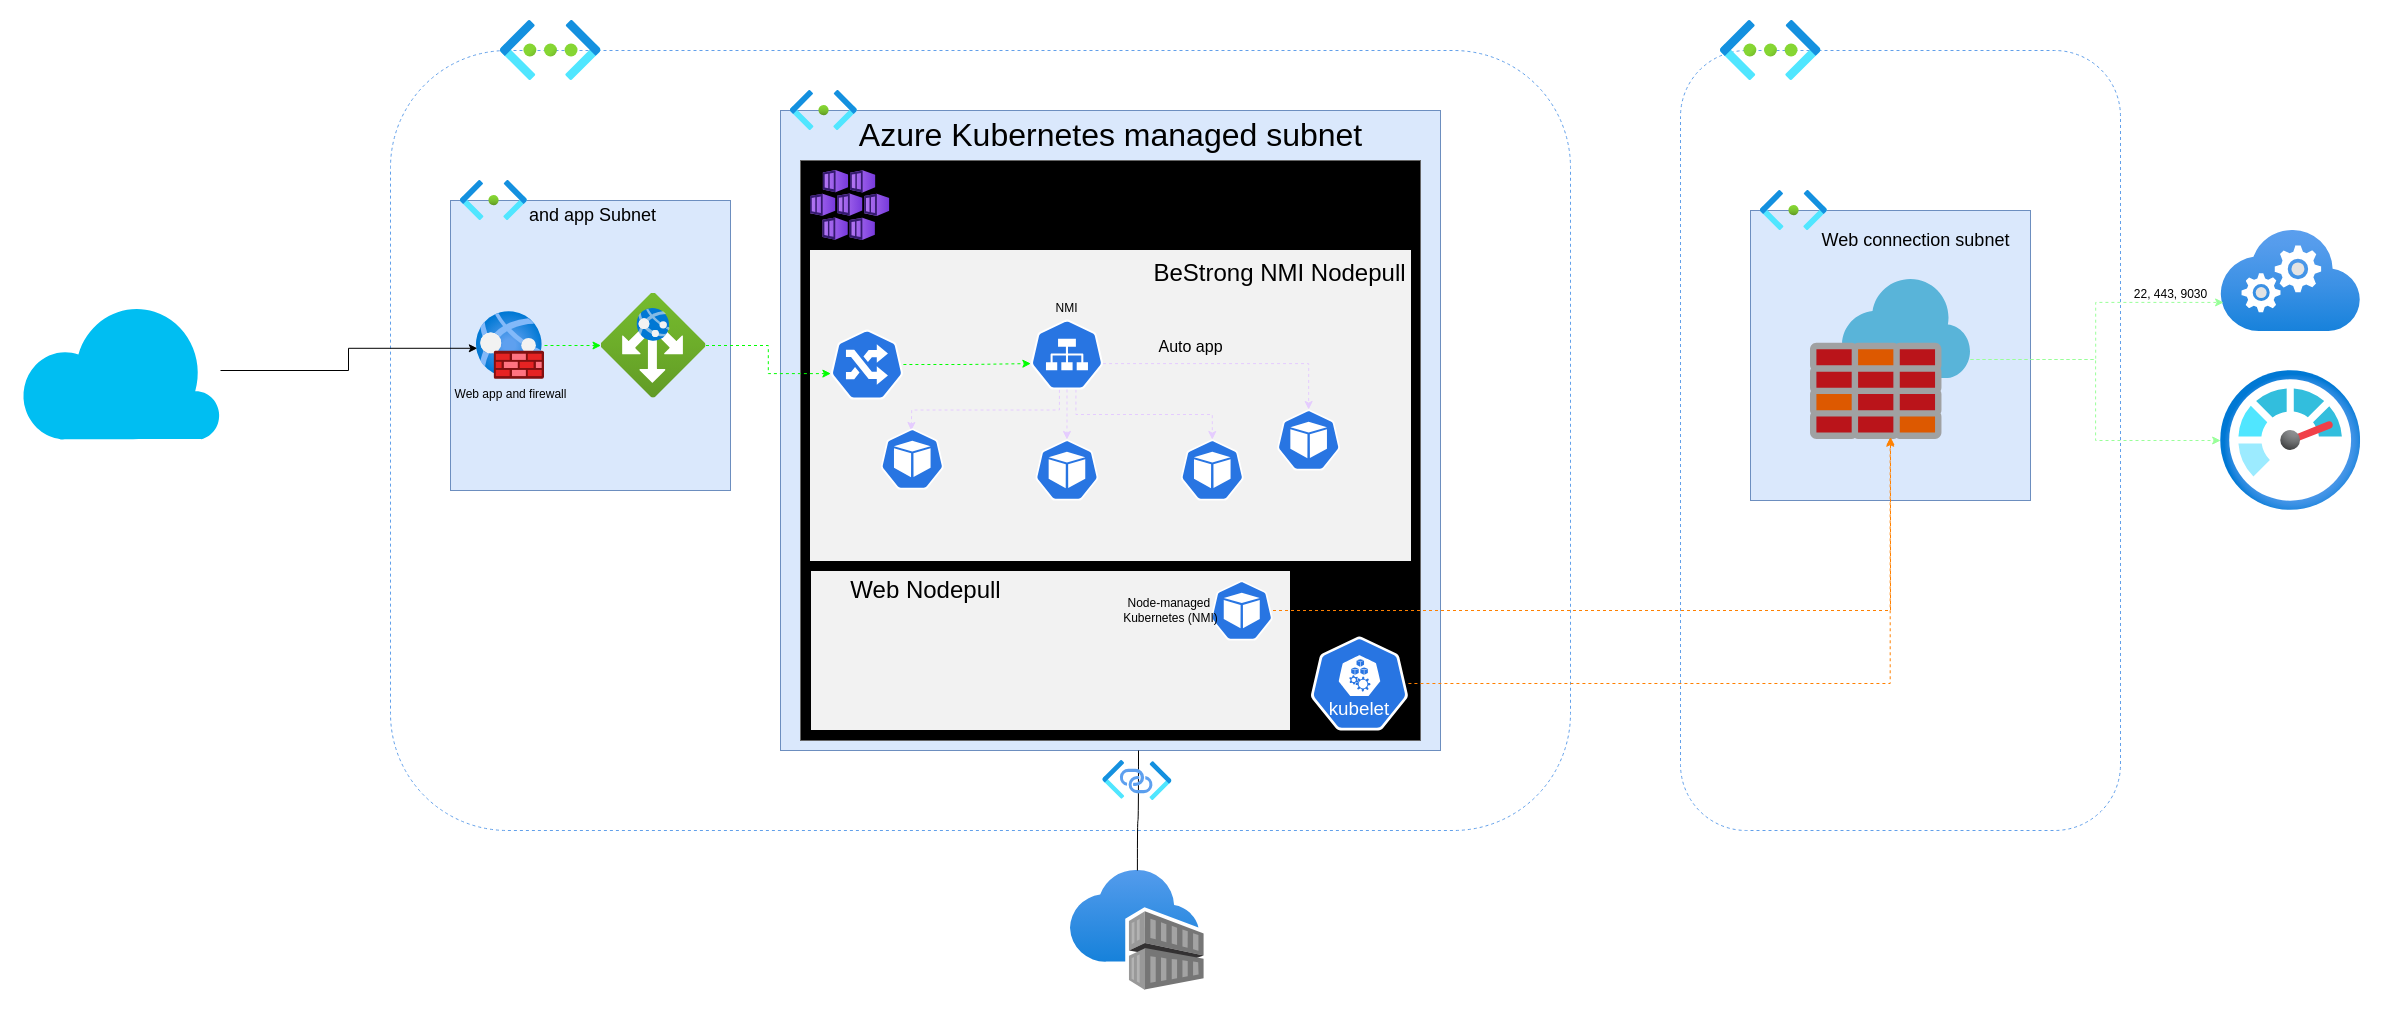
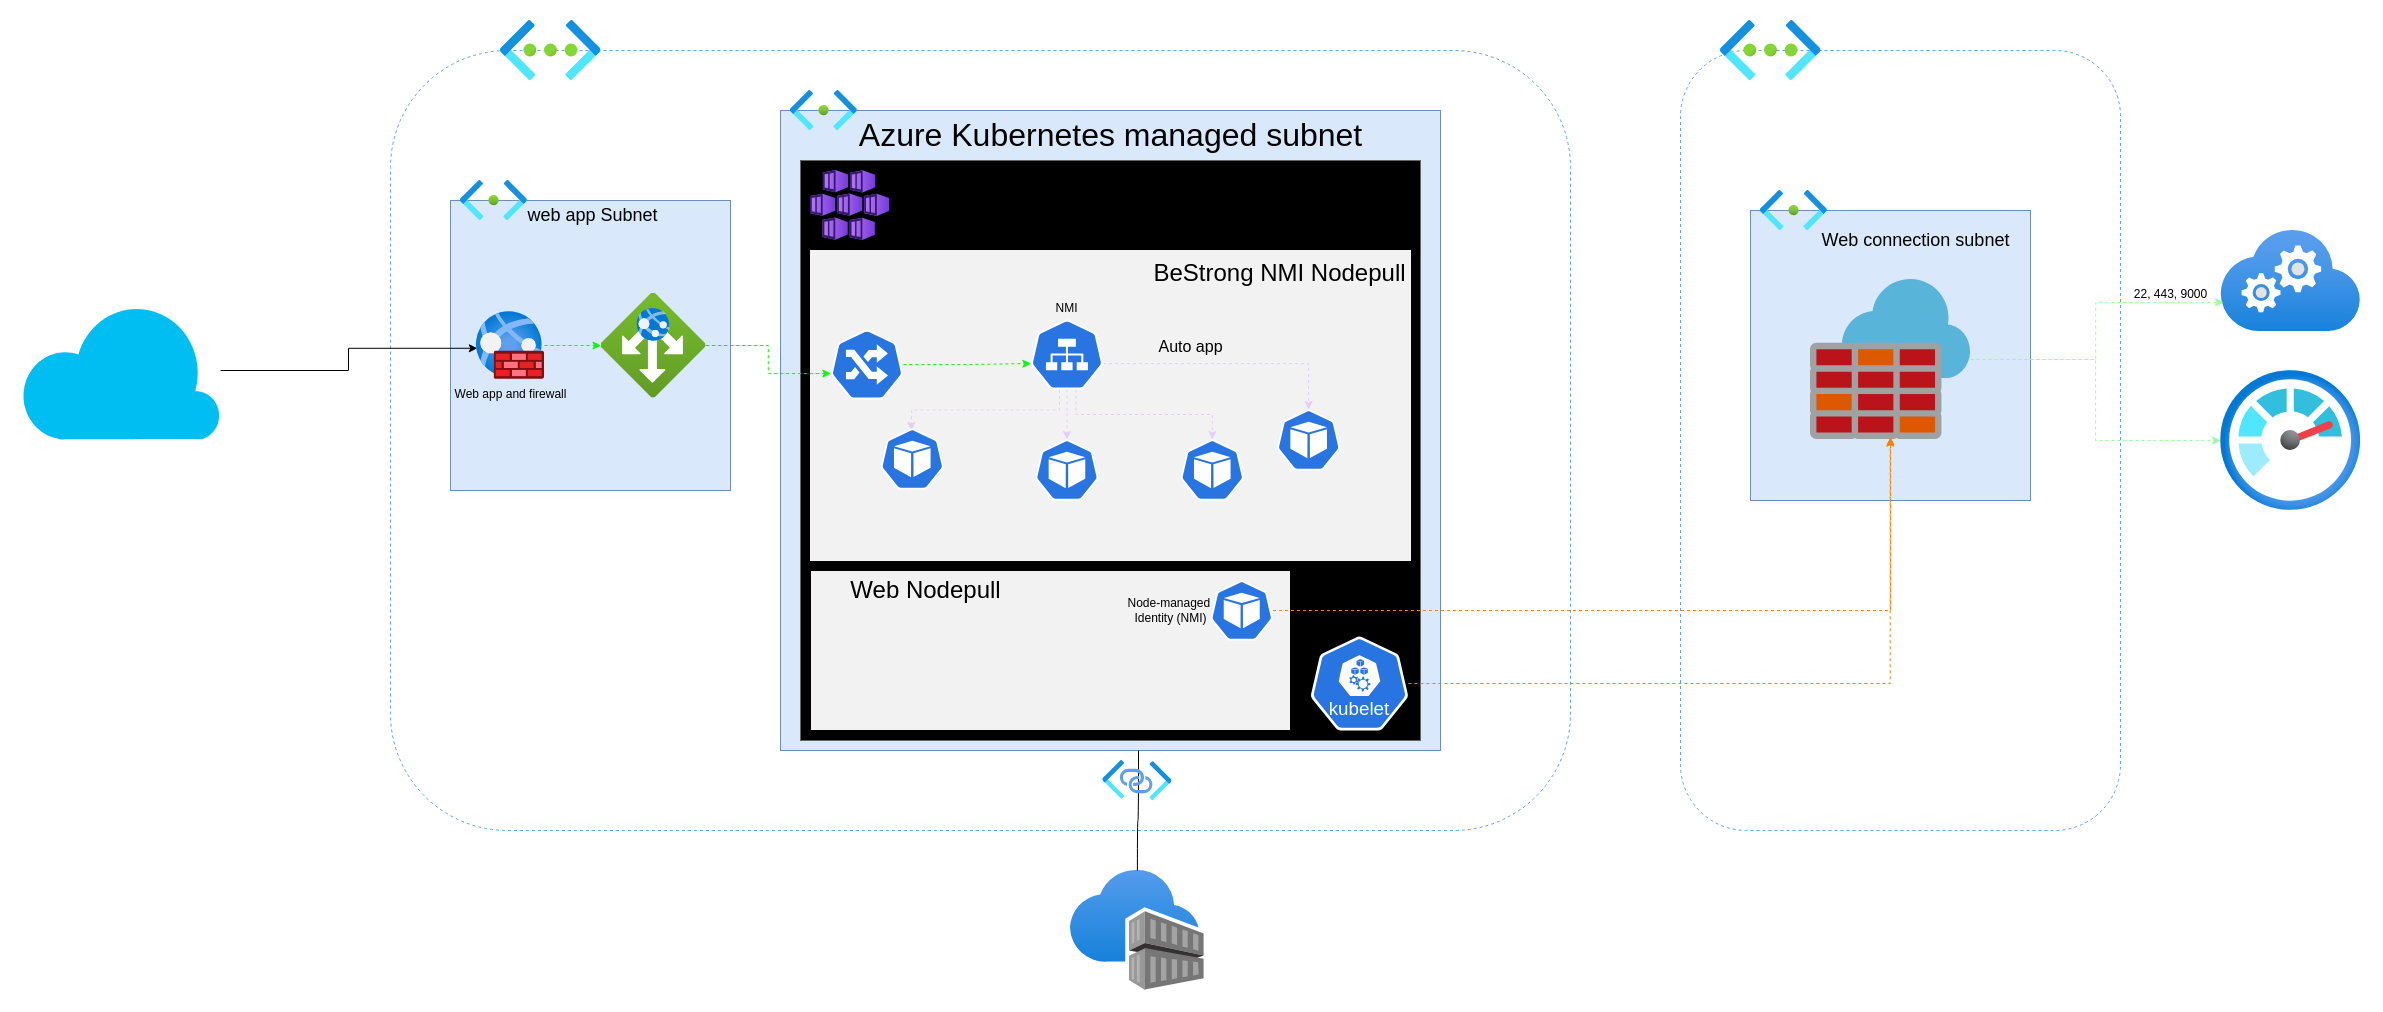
(593, 216) -> (593, 216)
(2171, 295) -> (2171, 295)
(1171, 611) -> (1171, 611)
